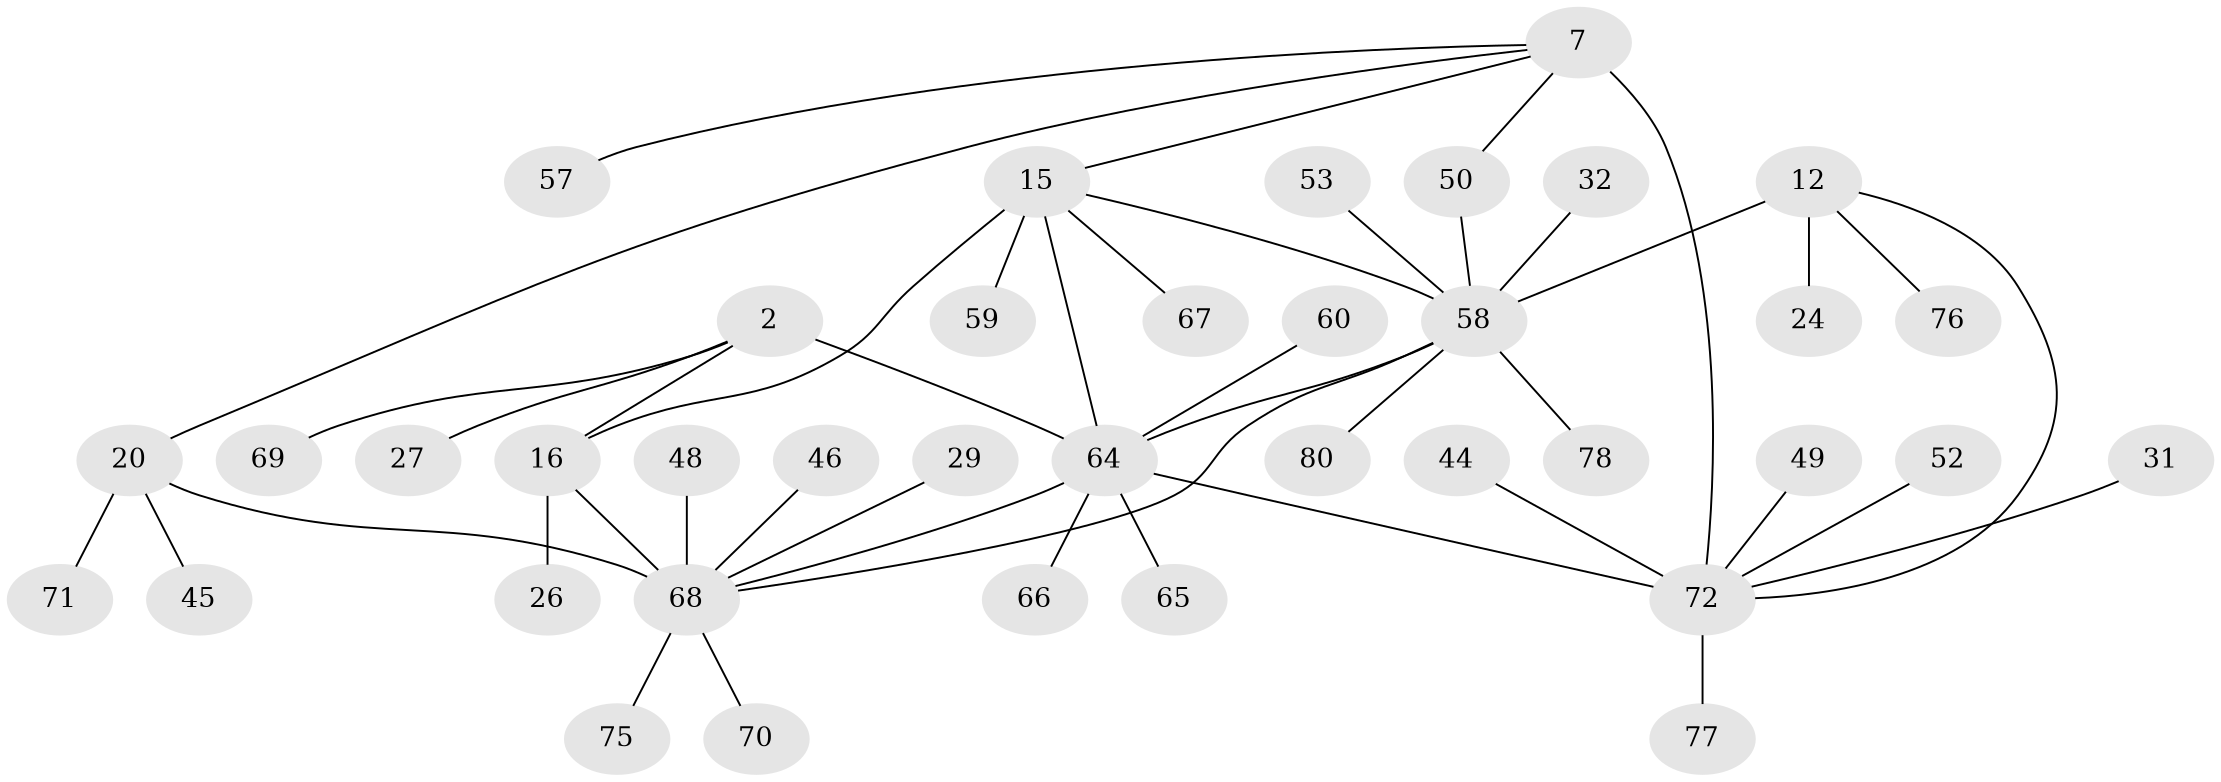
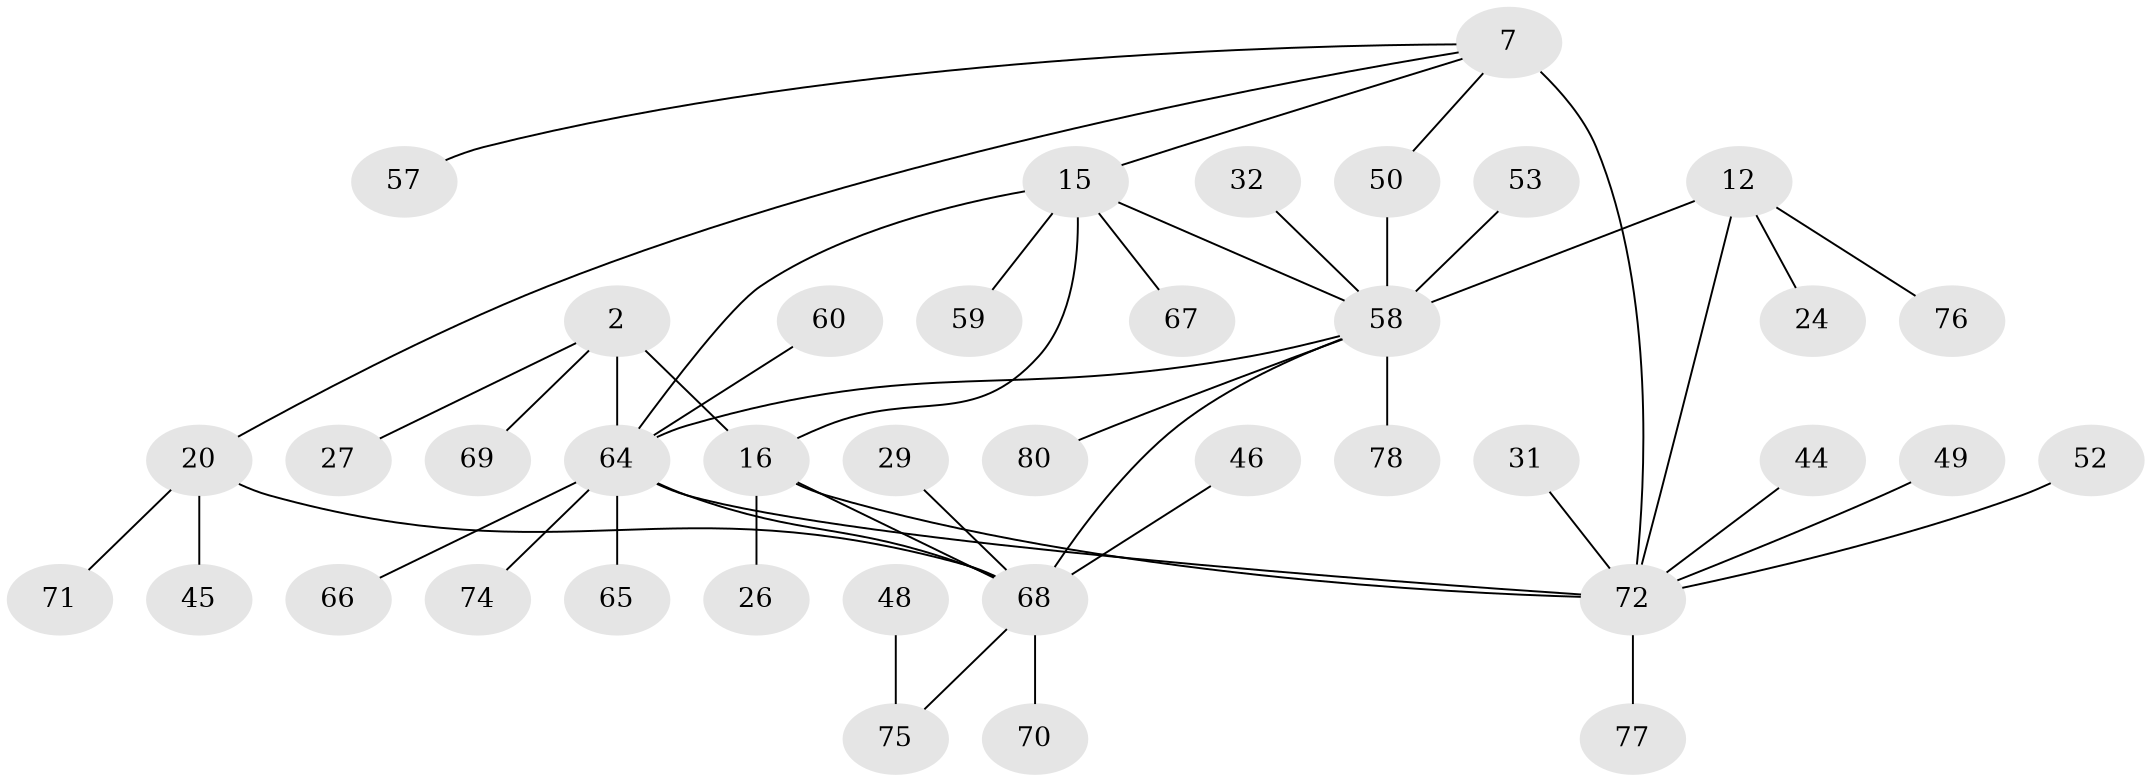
(687, 530) -> (896, 670)
none -> (1184, 566)
none -> (478, 600)
